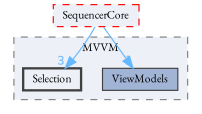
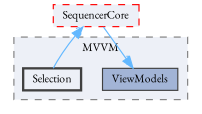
(84, 44) -> (63, 52)
